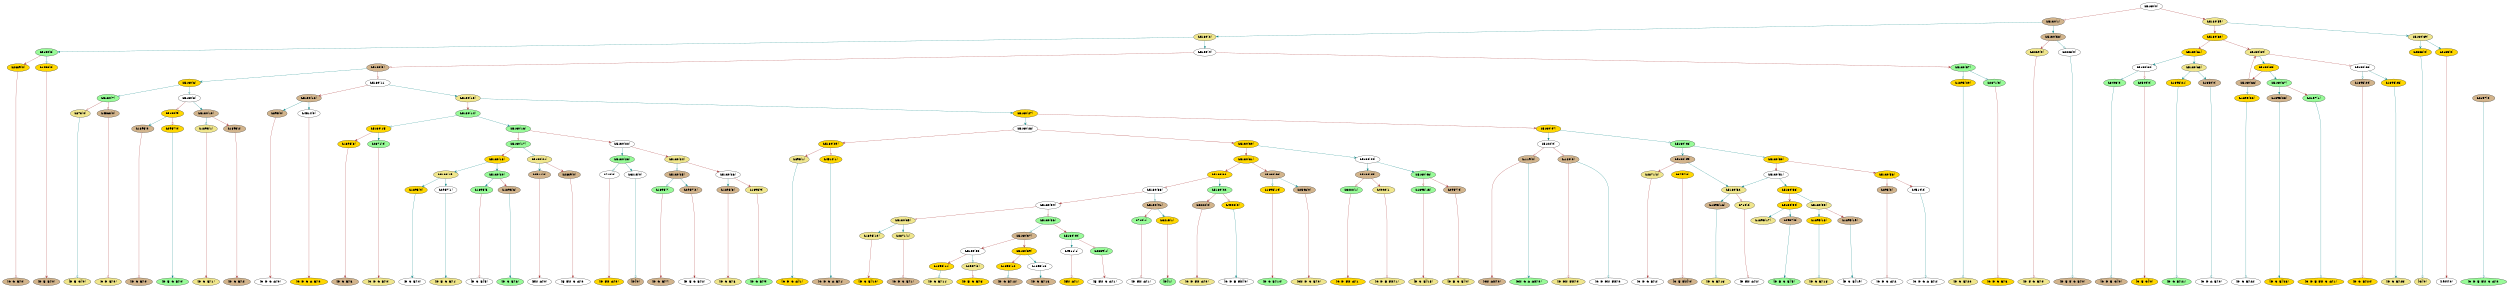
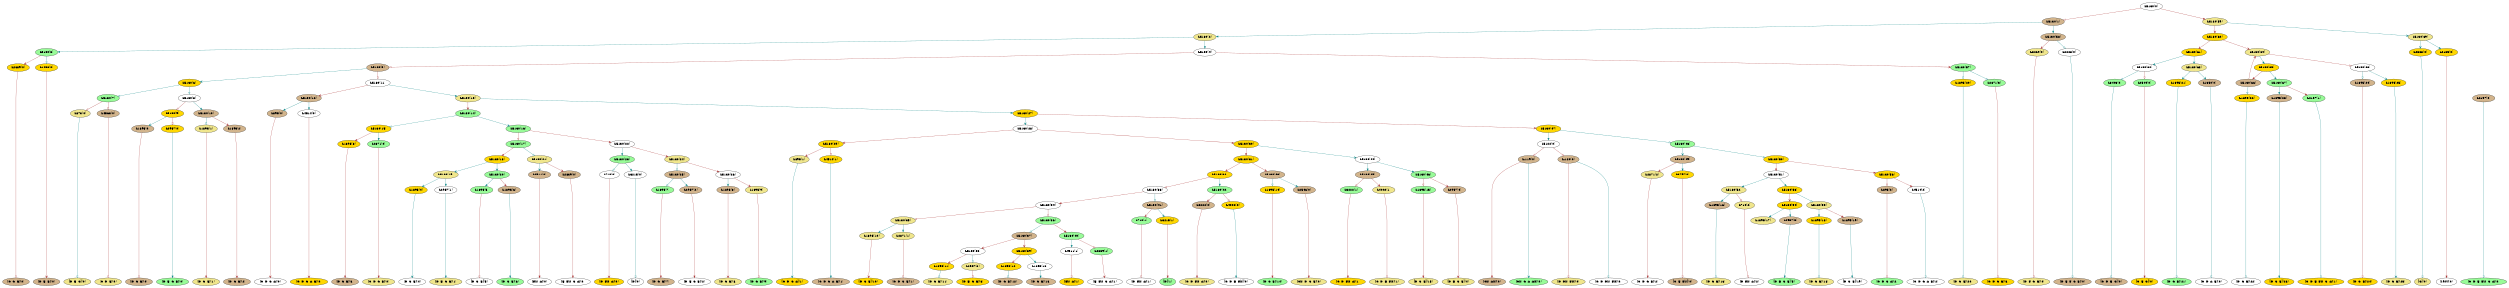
(1707, 174) -> (1683, 166)
(636, 282) -> (636, 282)
(1887, 282) -> (1887, 282)
